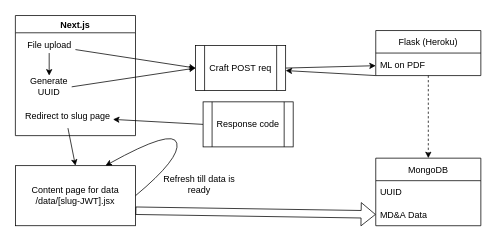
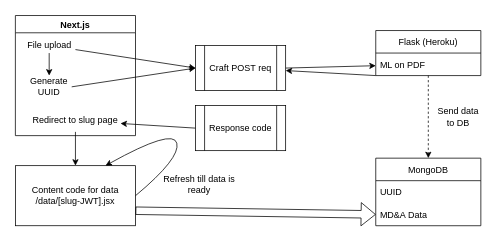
(68, 117) -> (75, 120)
none -> (458, 117)
(248, 124) -> (240, 128)
(75, 195) -> (75, 195)
